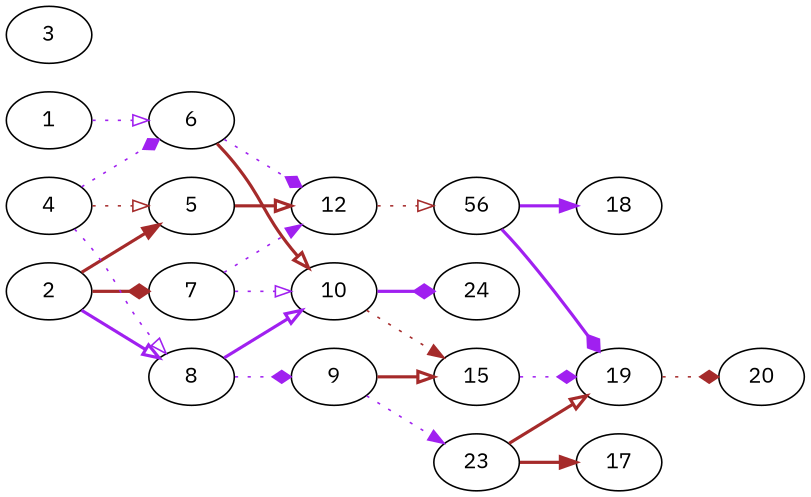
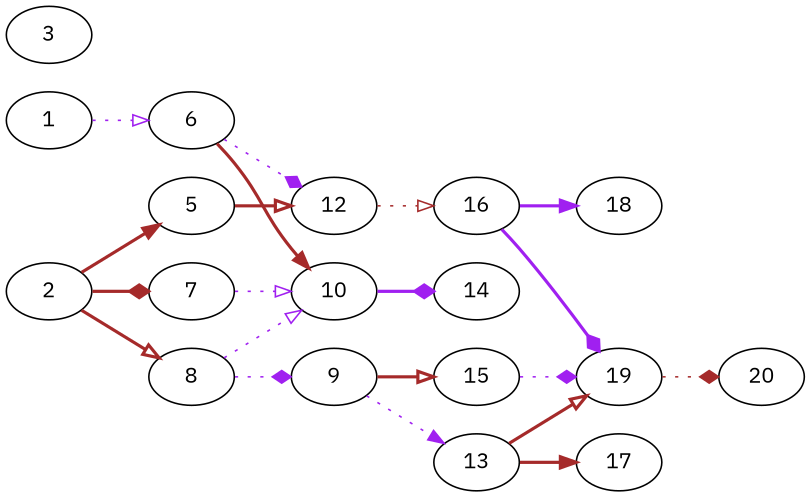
(257, 196) -> (257, 196)
(49, 206) -> none
(477, 206) -> (477, 206)
(256, 253) -> none
(477, 291) -> (477, 291)
(114, 330) -> (114, 330)
(398, 330) -> none
(256, 338) -> (256, 338)
(477, 462) -> (477, 462)
